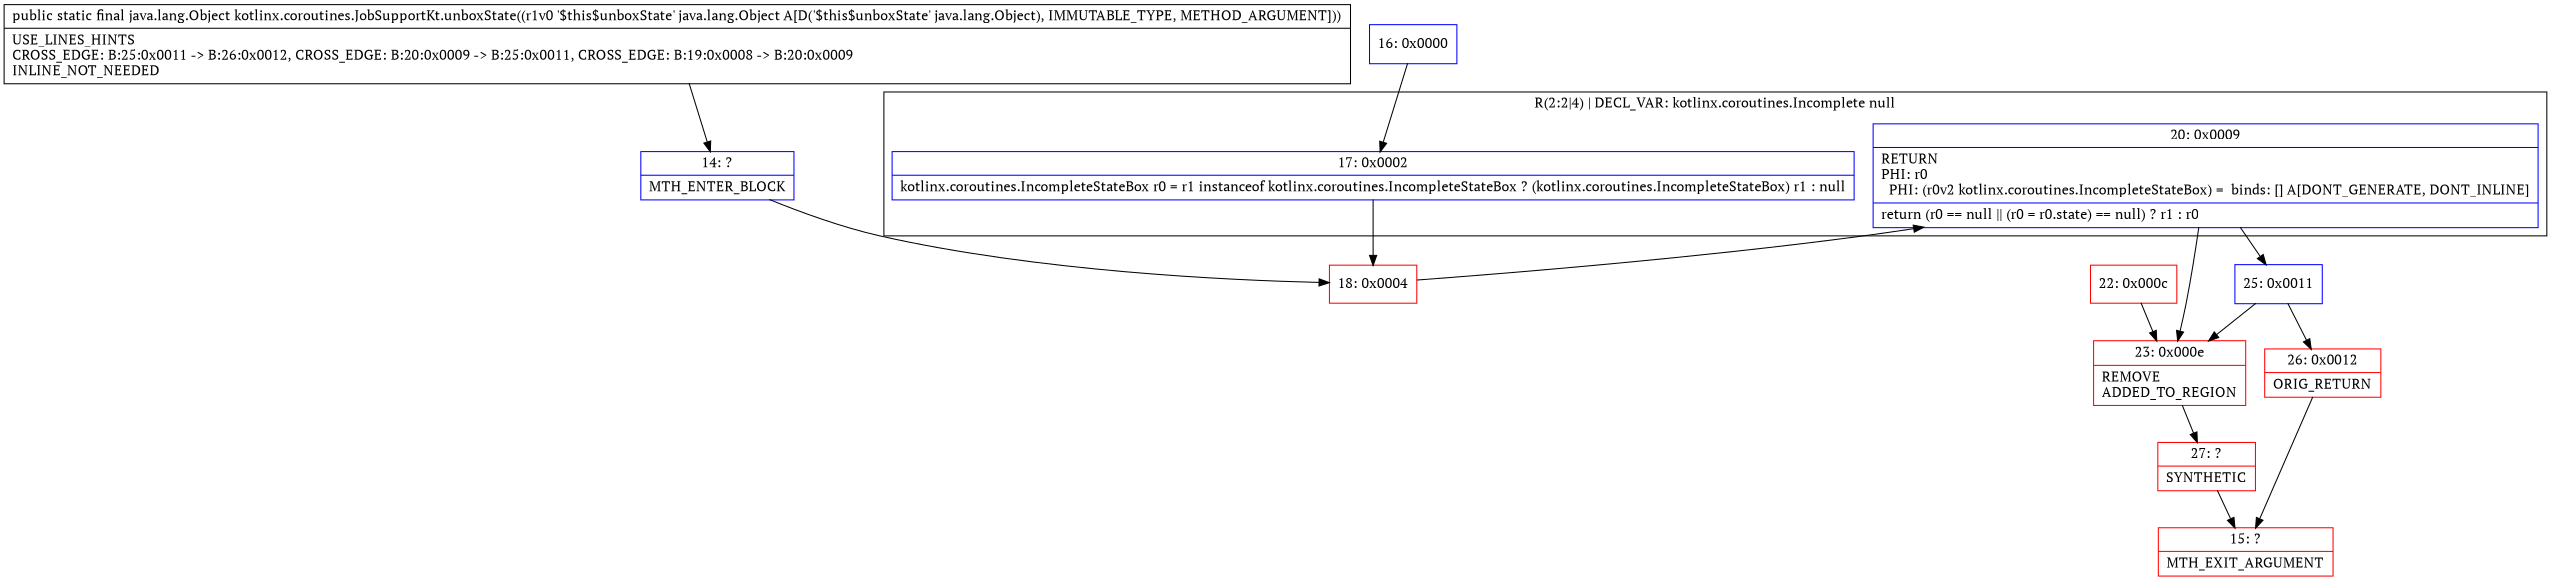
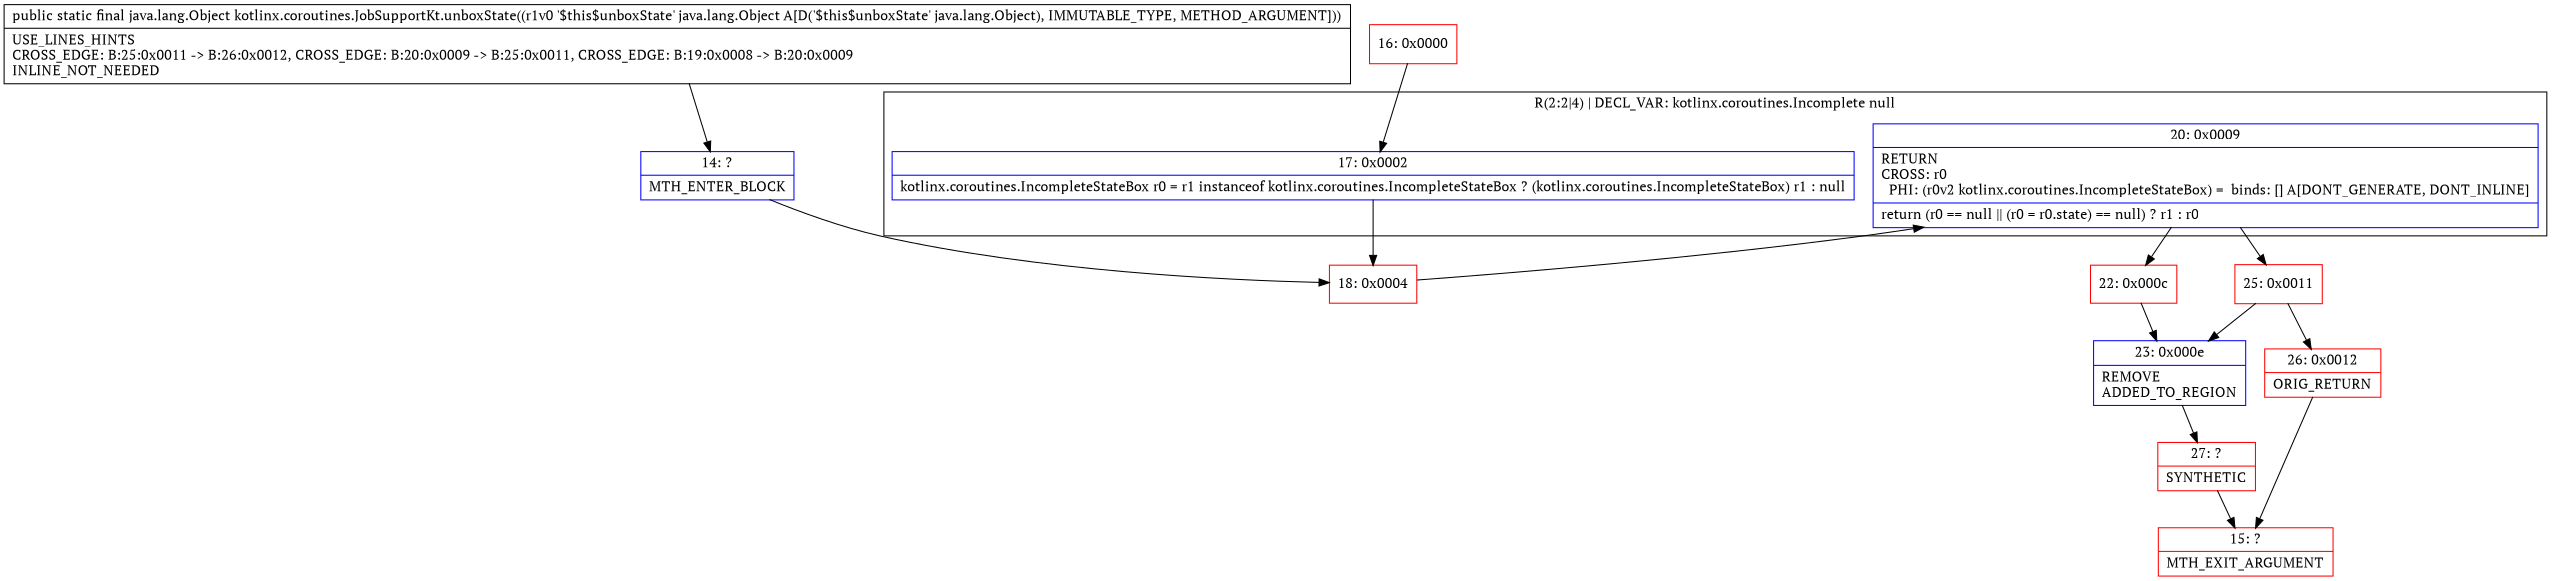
(1413, 44) -> (1413, 44)
(1907, 175) -> (1916, 175)
(2191, 279) -> (2161, 243)
(2279, 284) -> (2279, 284)
(2170, 373) -> (2170, 373)
